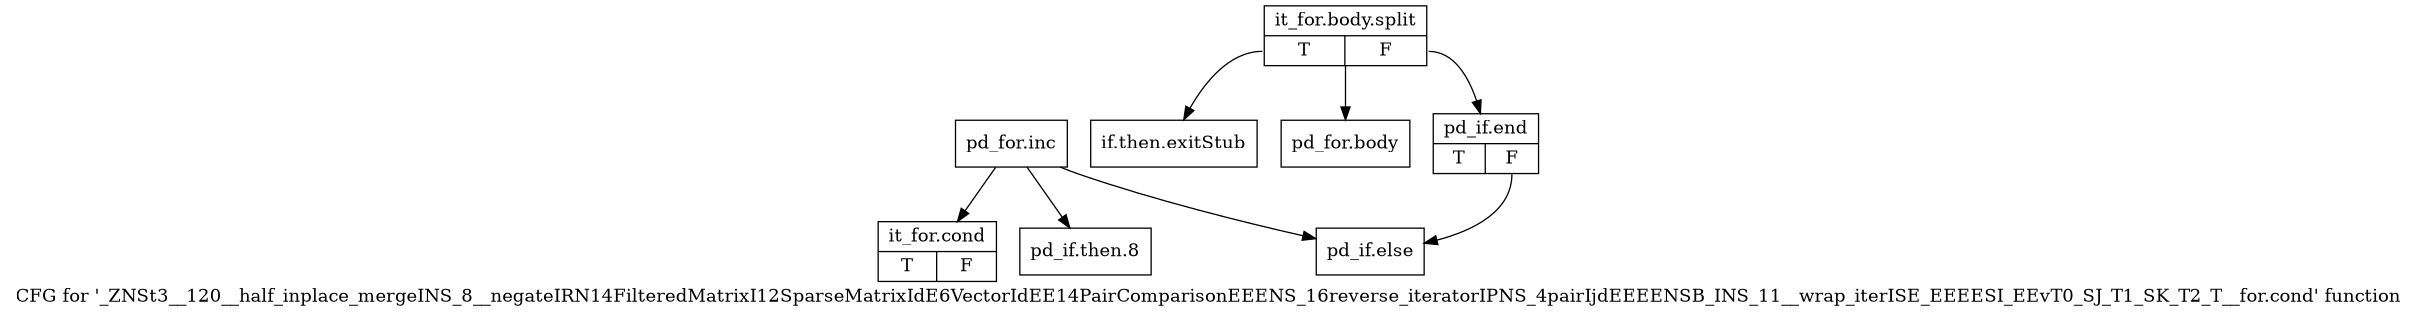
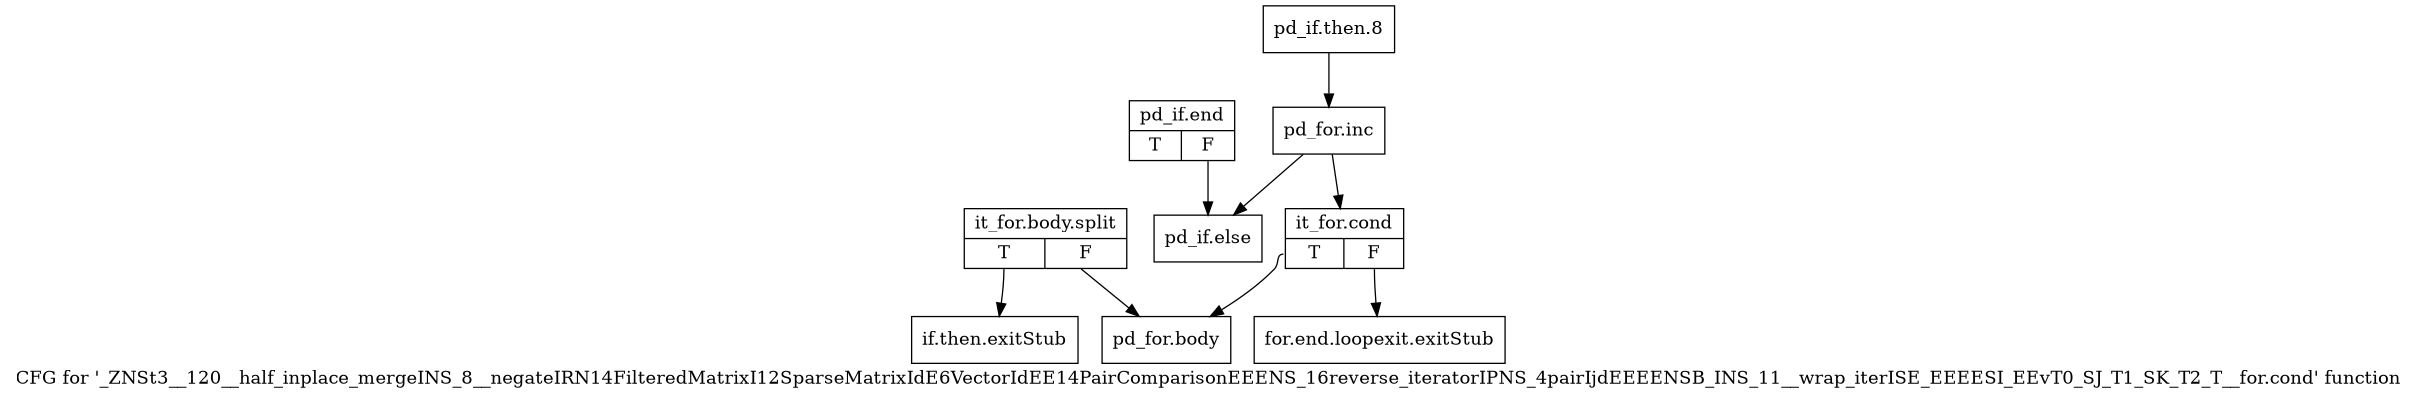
(1460, 68) -> none
(1045, 192) -> (1329, 73)
none -> (1257, 285)
none -> (1380, 340)
